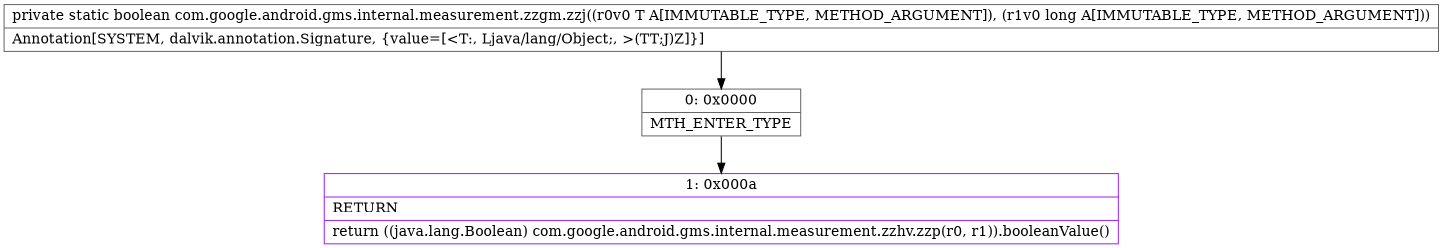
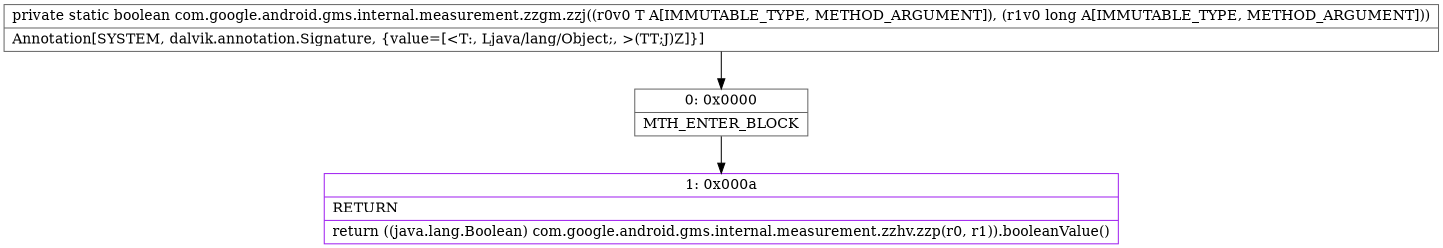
(721, 124) -> (721, 124)
